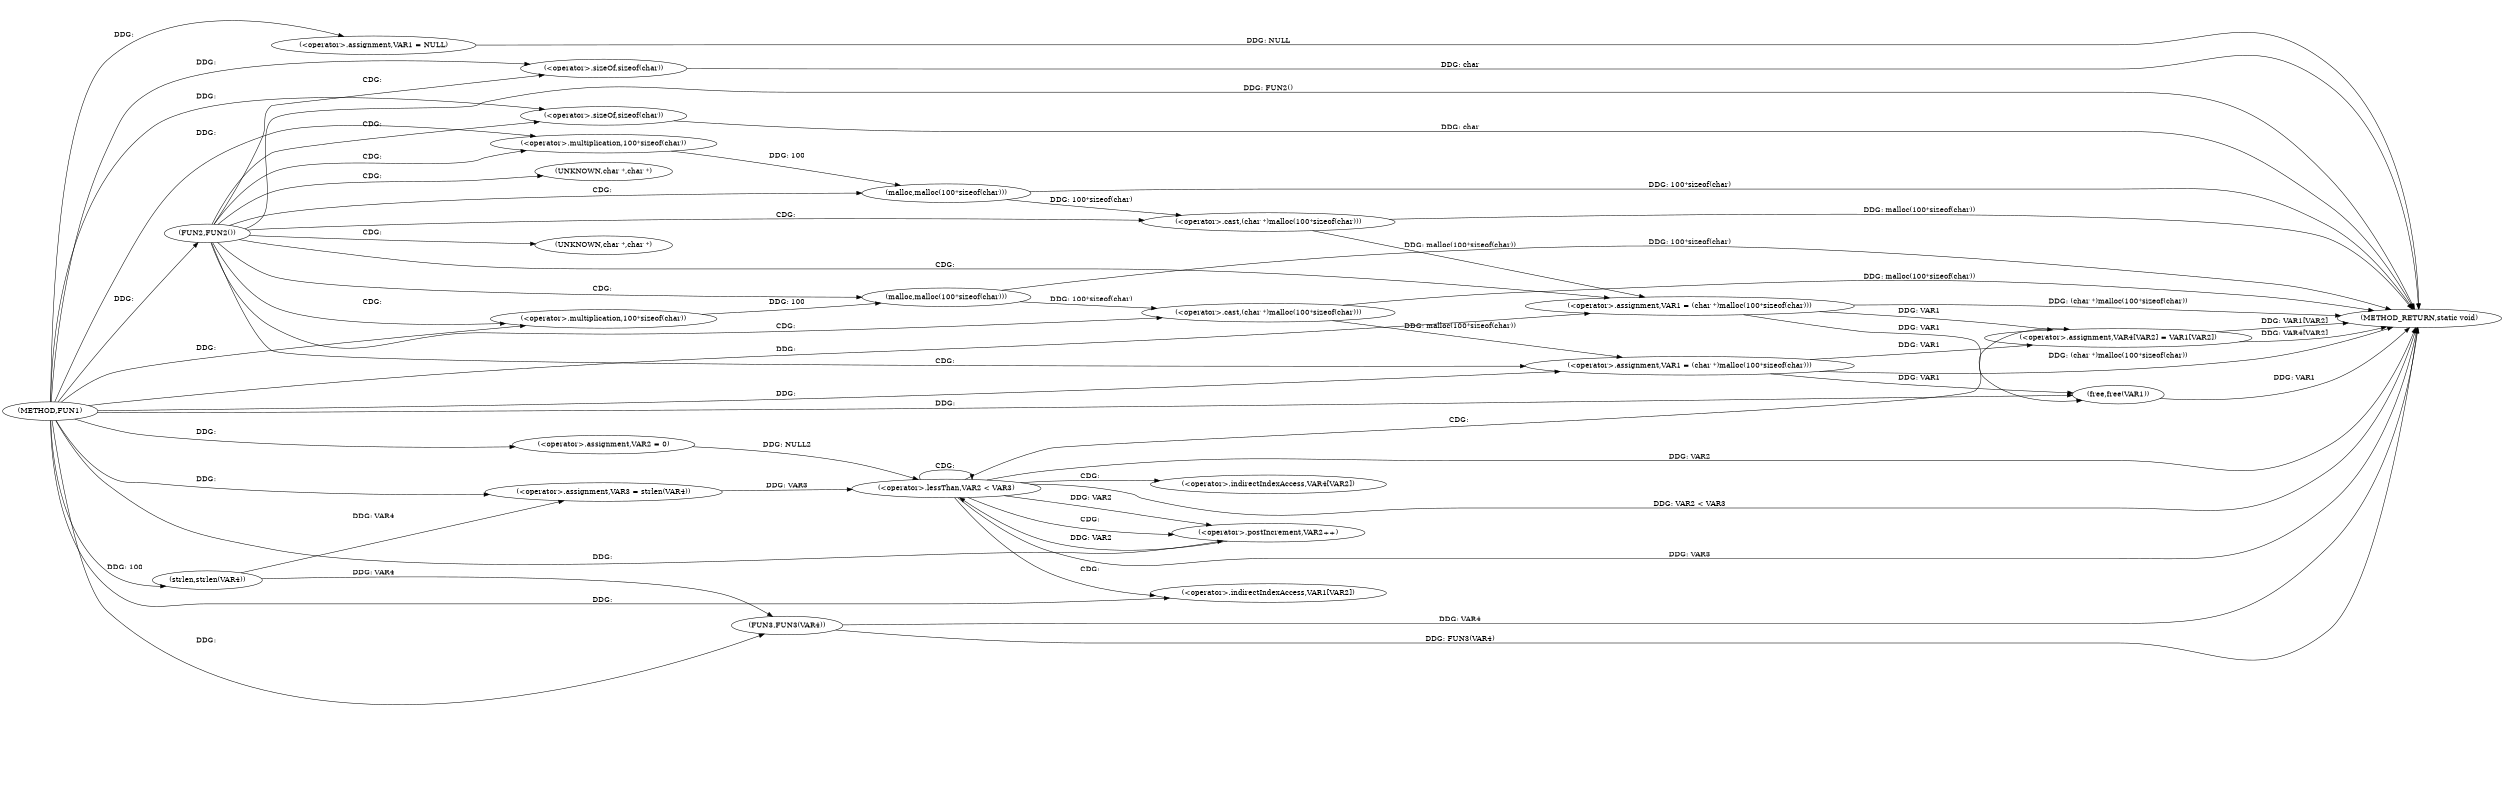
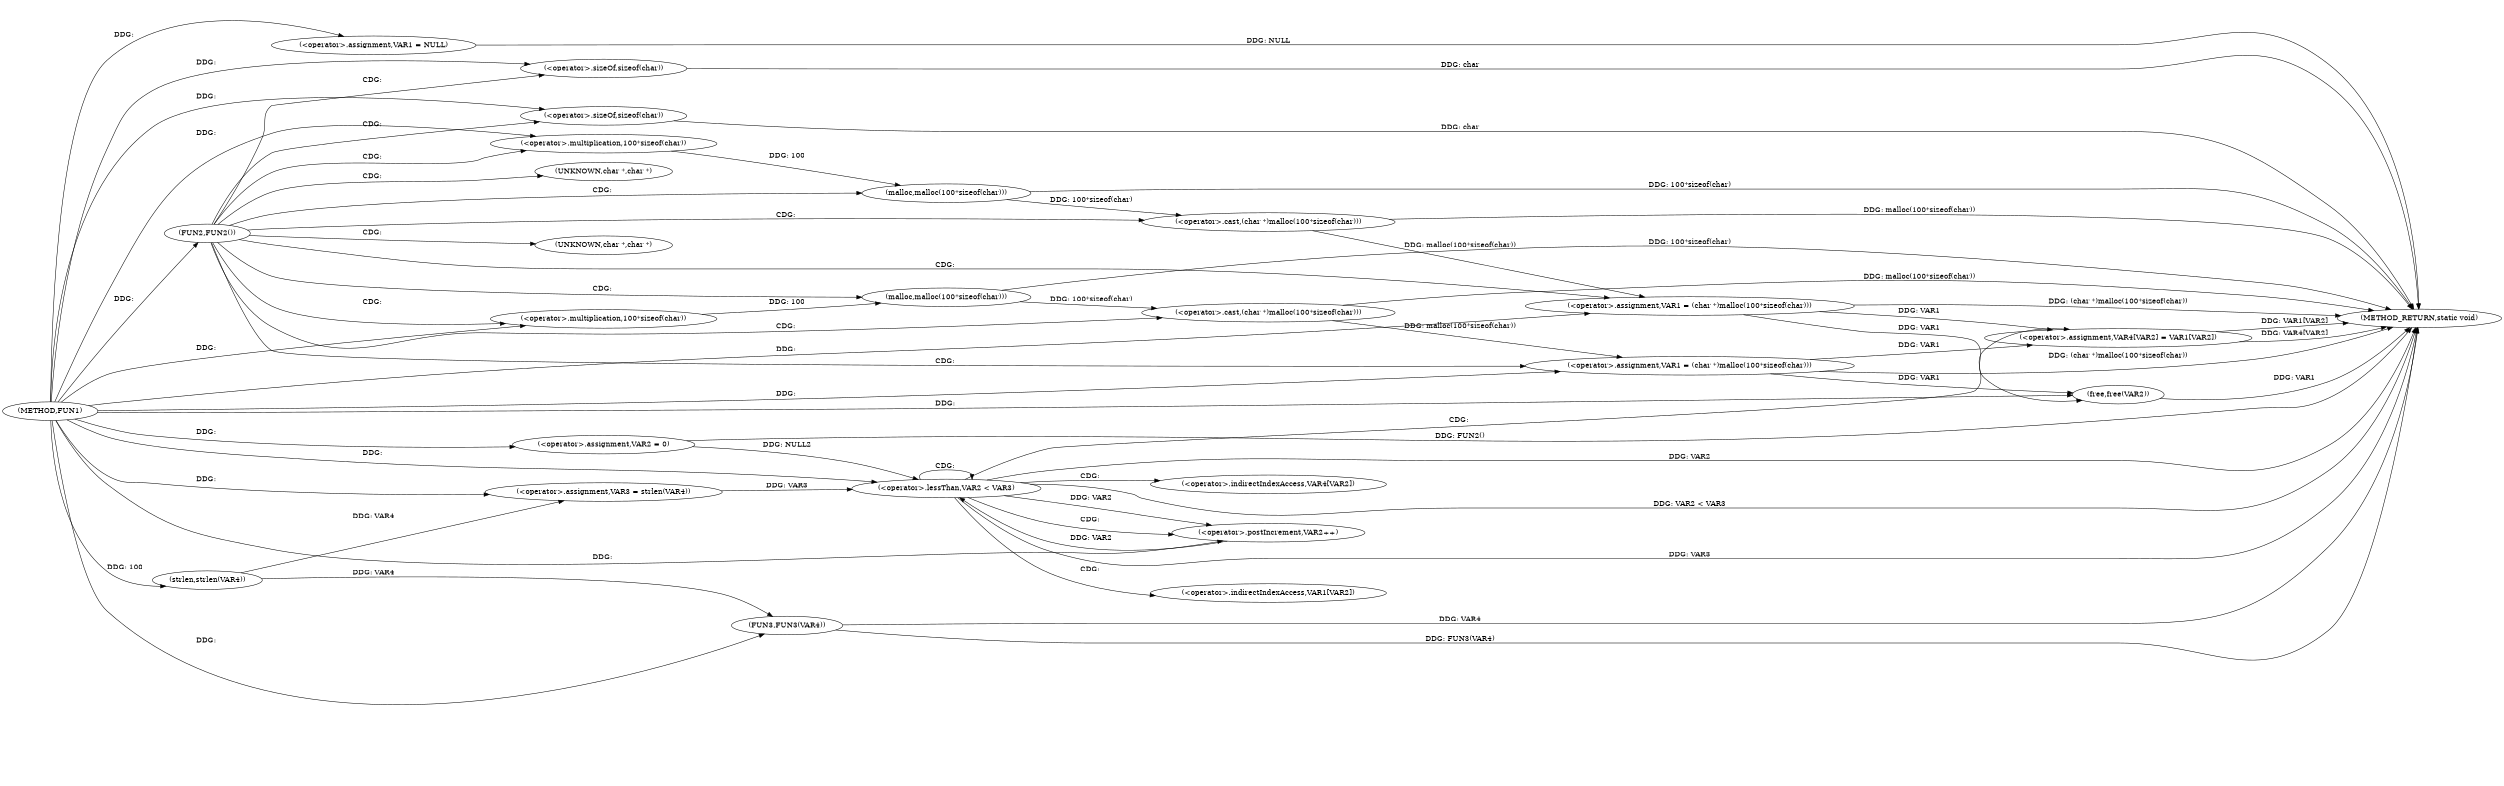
(1327, 92) -> (1561, 441)
(2118, 395) -> (2118, 395)
(543, 604) -> (467, 467)
